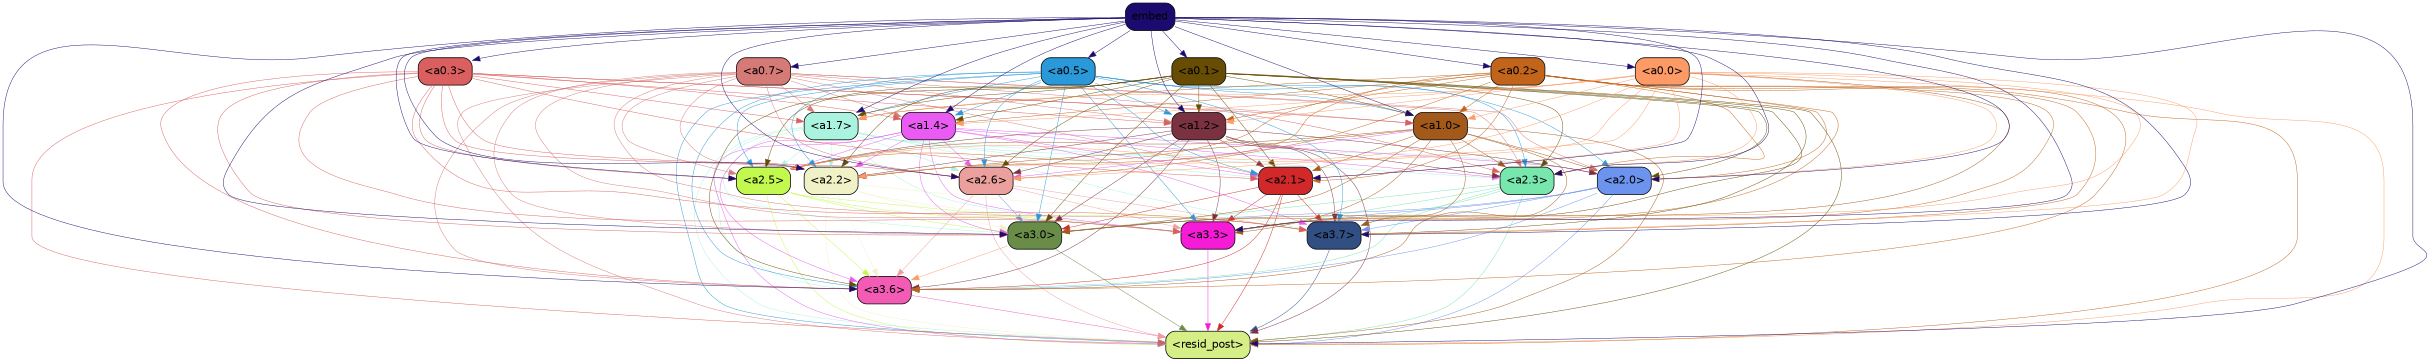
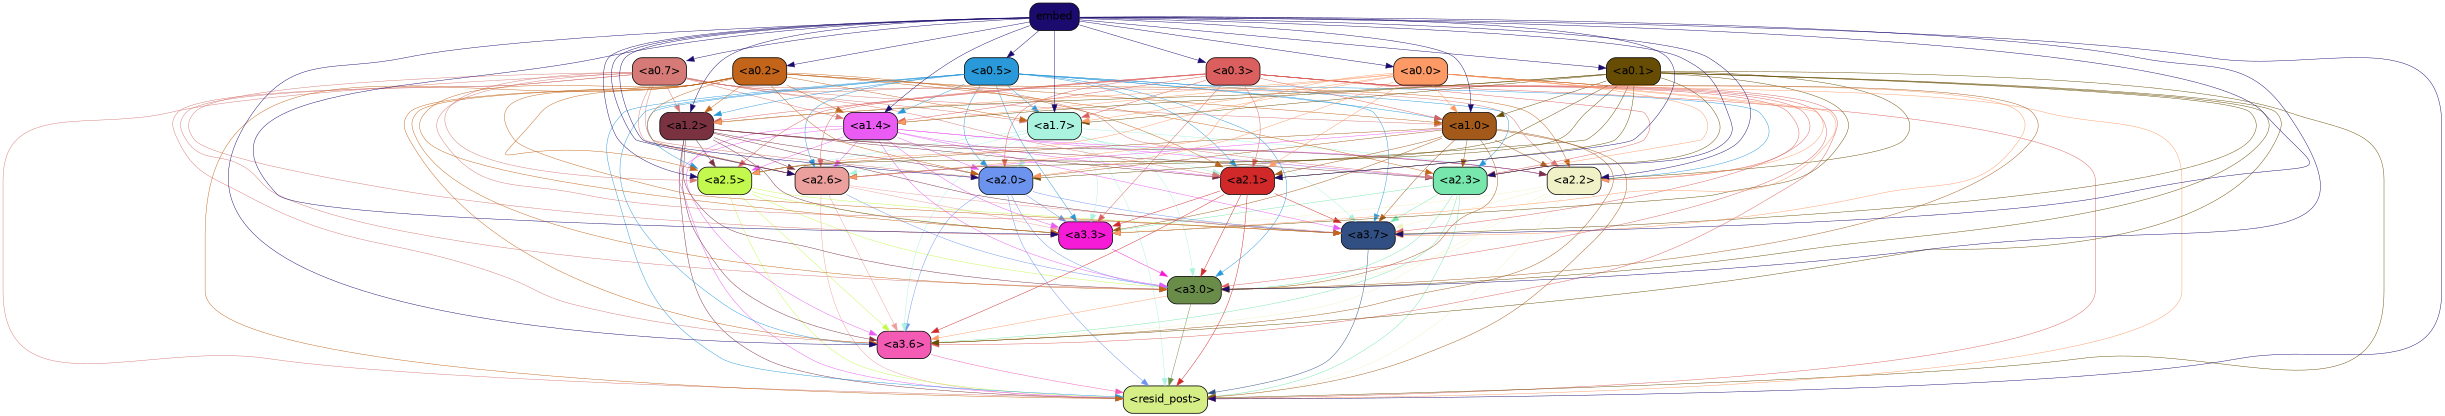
none -> (1086, 88)
(1208, 292) -> (1136, 261)
